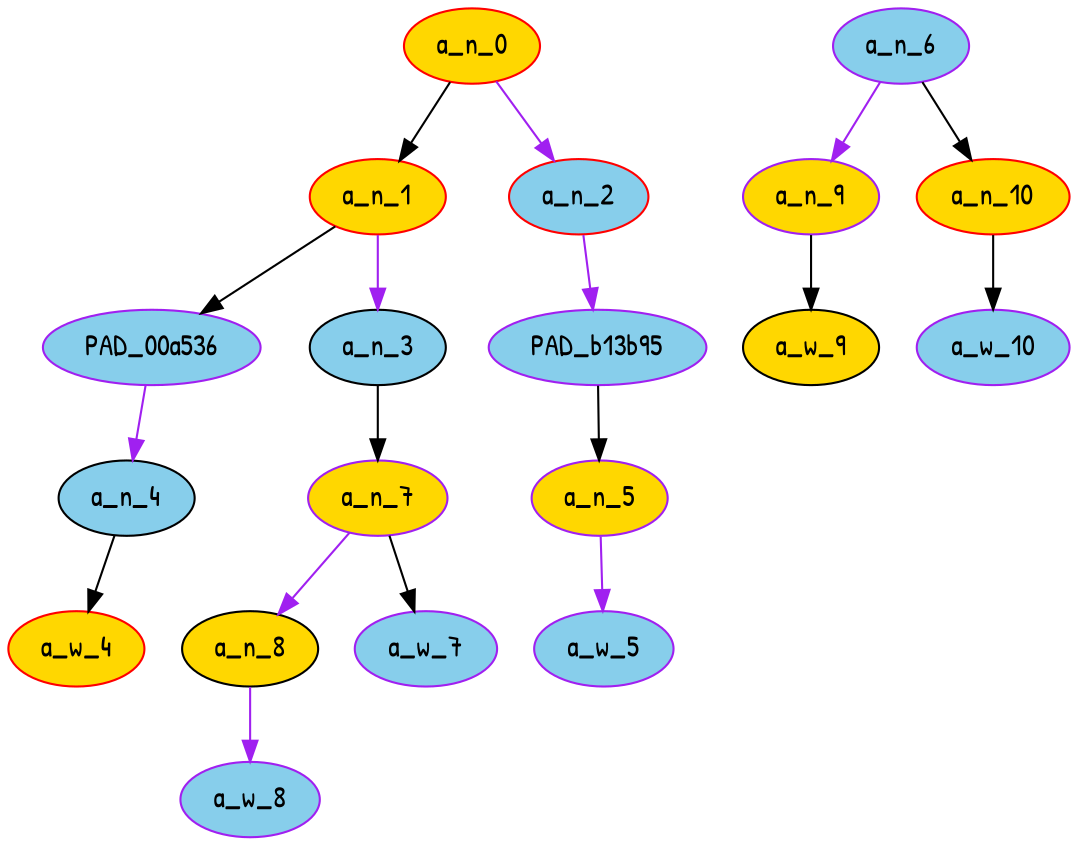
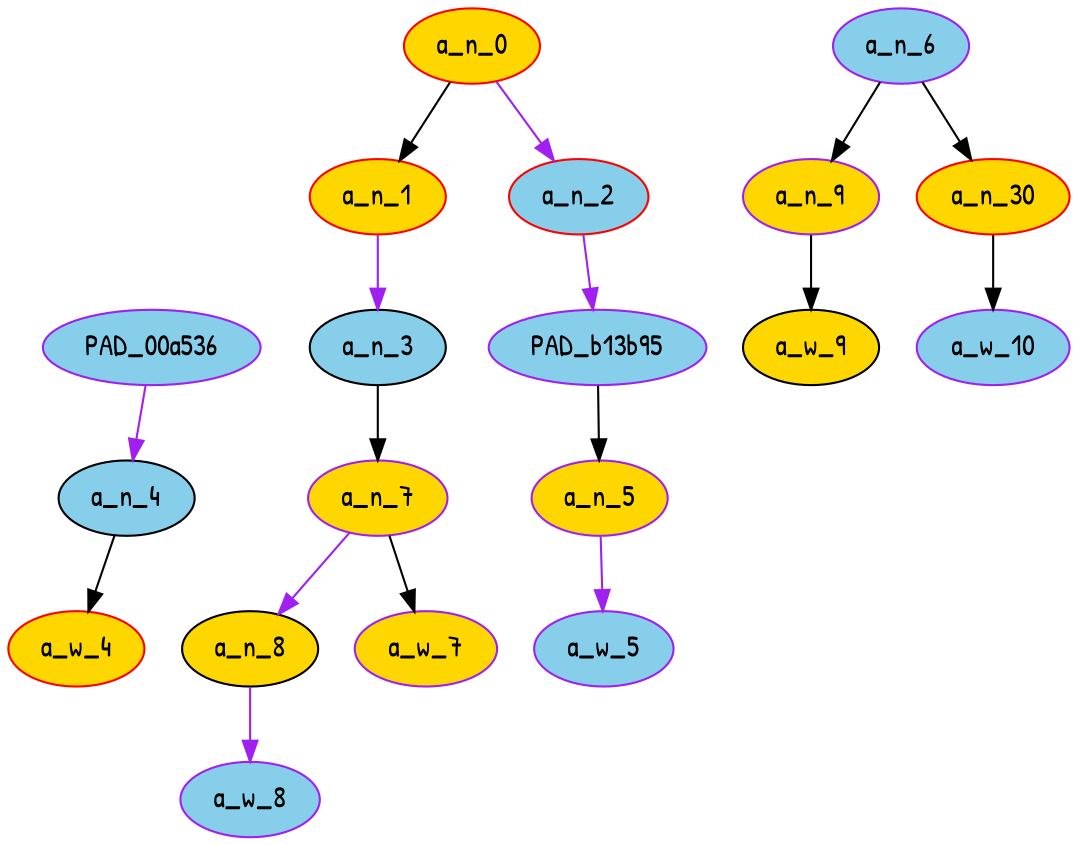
(862, 112) -> (862, 112)
(993, 197) -> (993, 197)
(277, 264) -> none
(426, 649) -> (426, 649)
